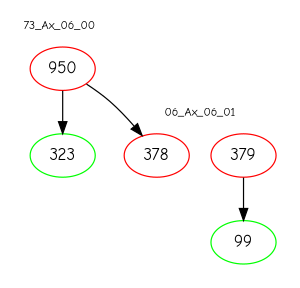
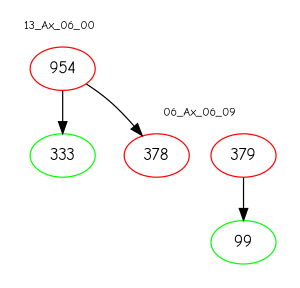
(60, 26) -> (60, 26)
(63, 69) -> (63, 69)
(200, 113) -> (200, 113)
(63, 156) -> (63, 156)
